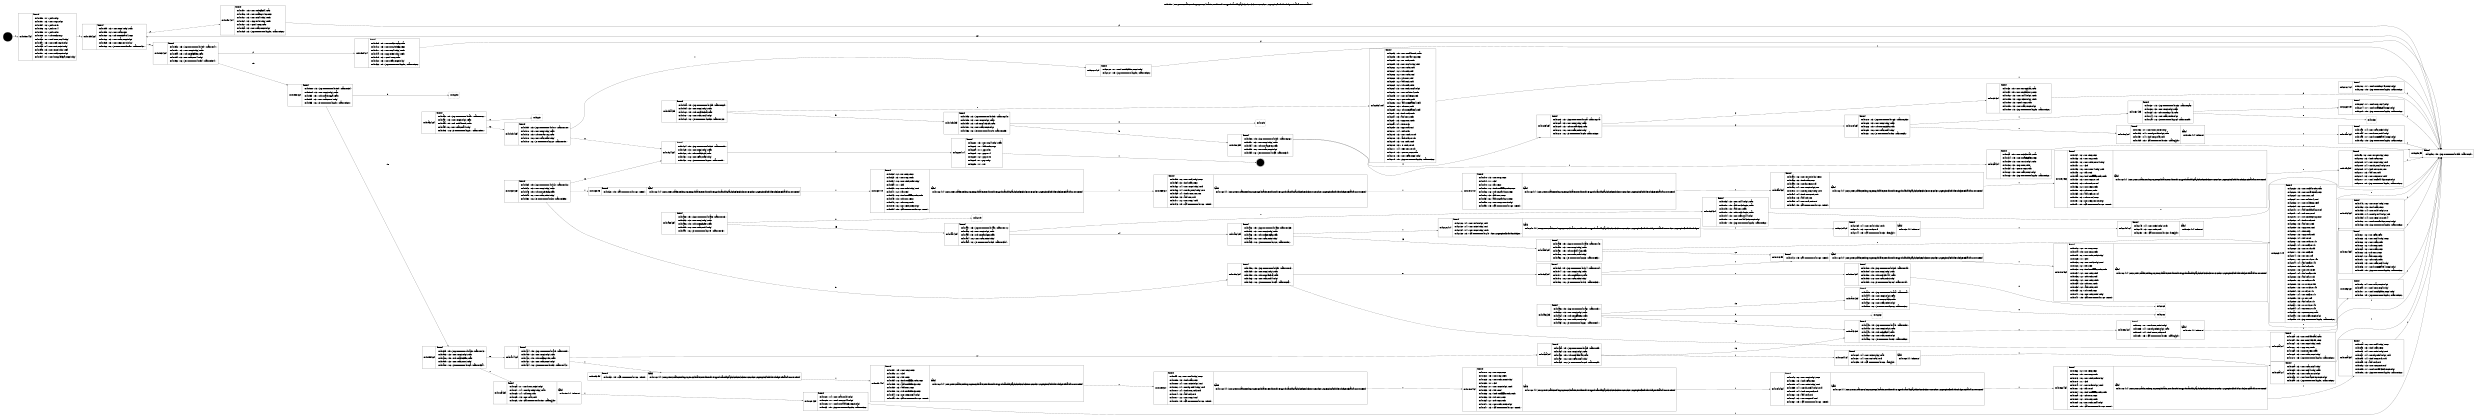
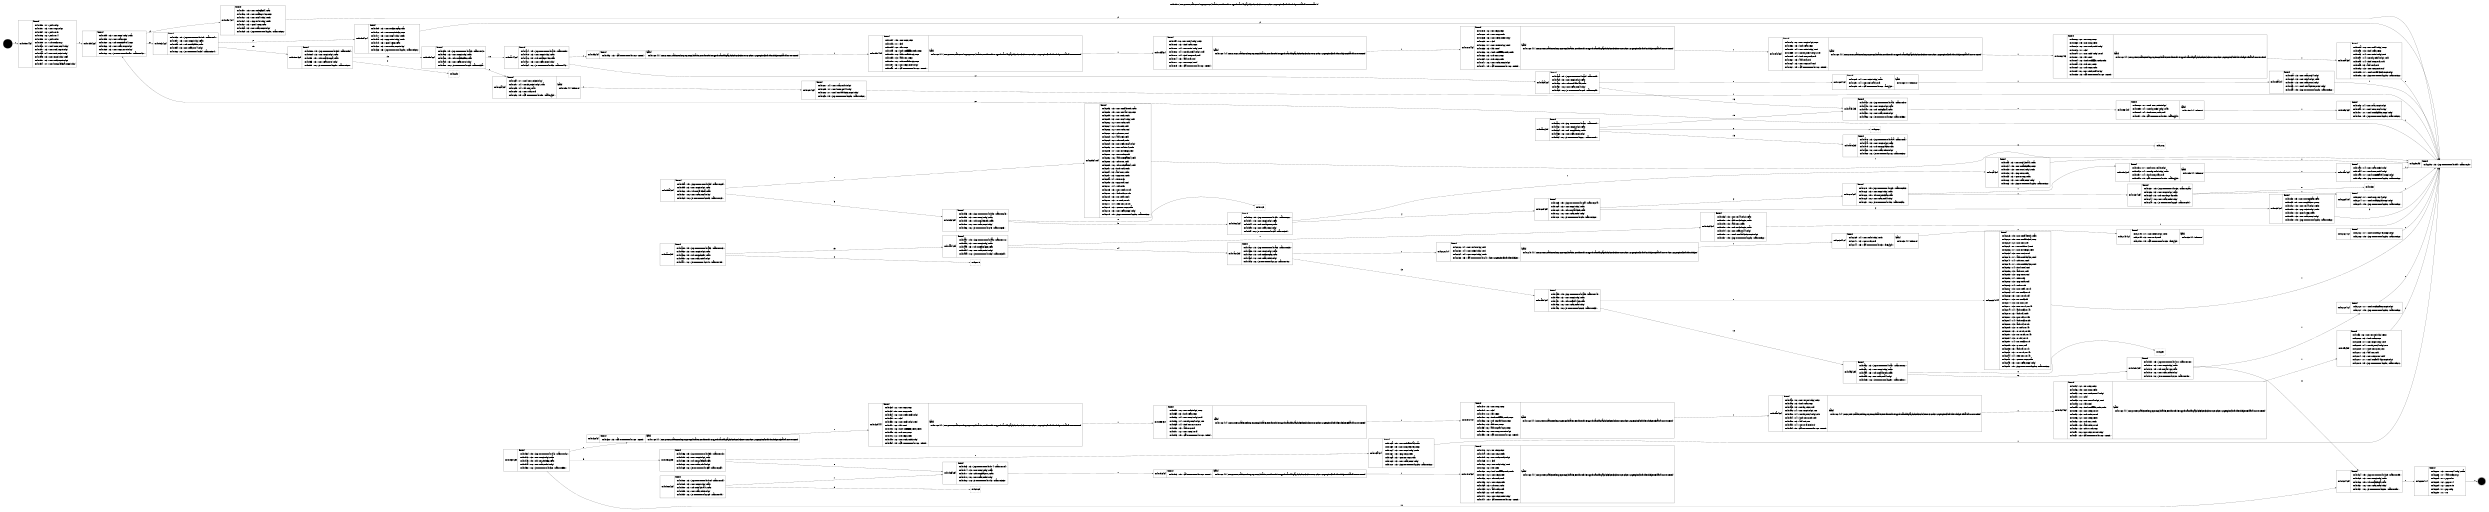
(2371, 214) -> none
(2371, 252) -> none
(1686, 253) -> (1721, 336)
(1723, 275) -> (834, 480)
